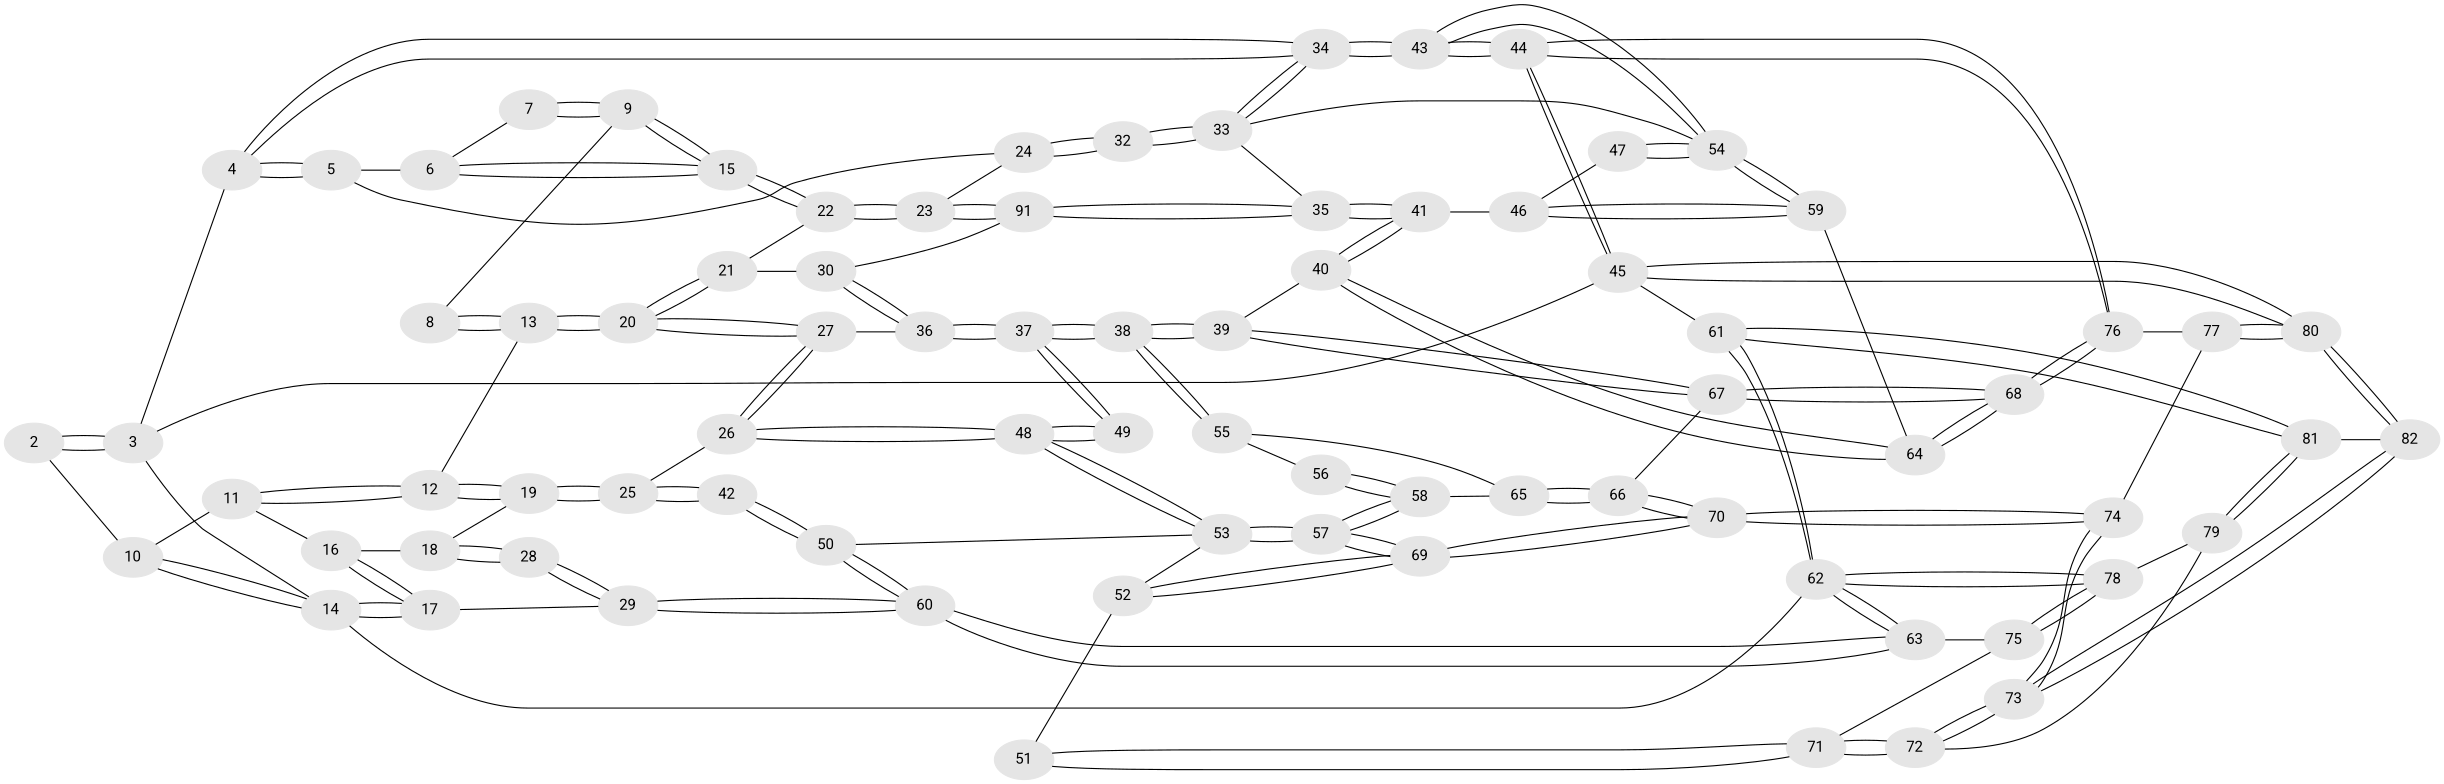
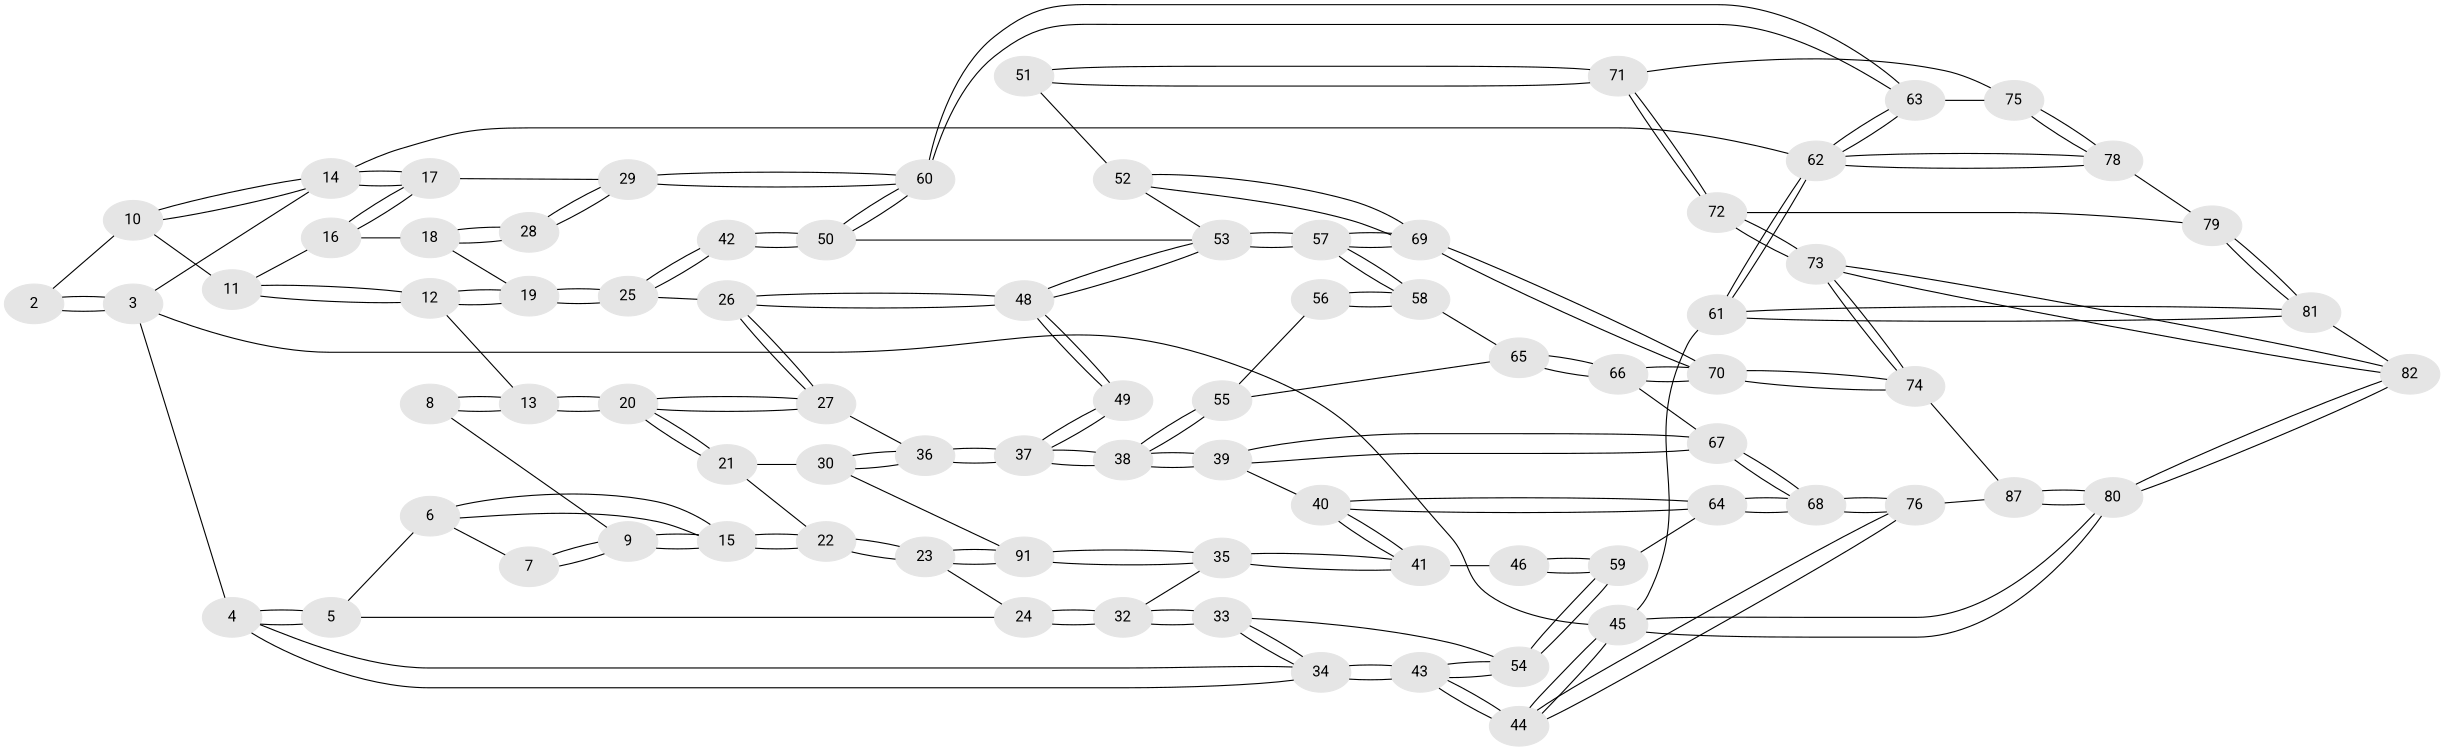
(1618, 151) -> none
(1271, 171) -> (1173, 588)
(2212, 332) -> (2014, 497)
